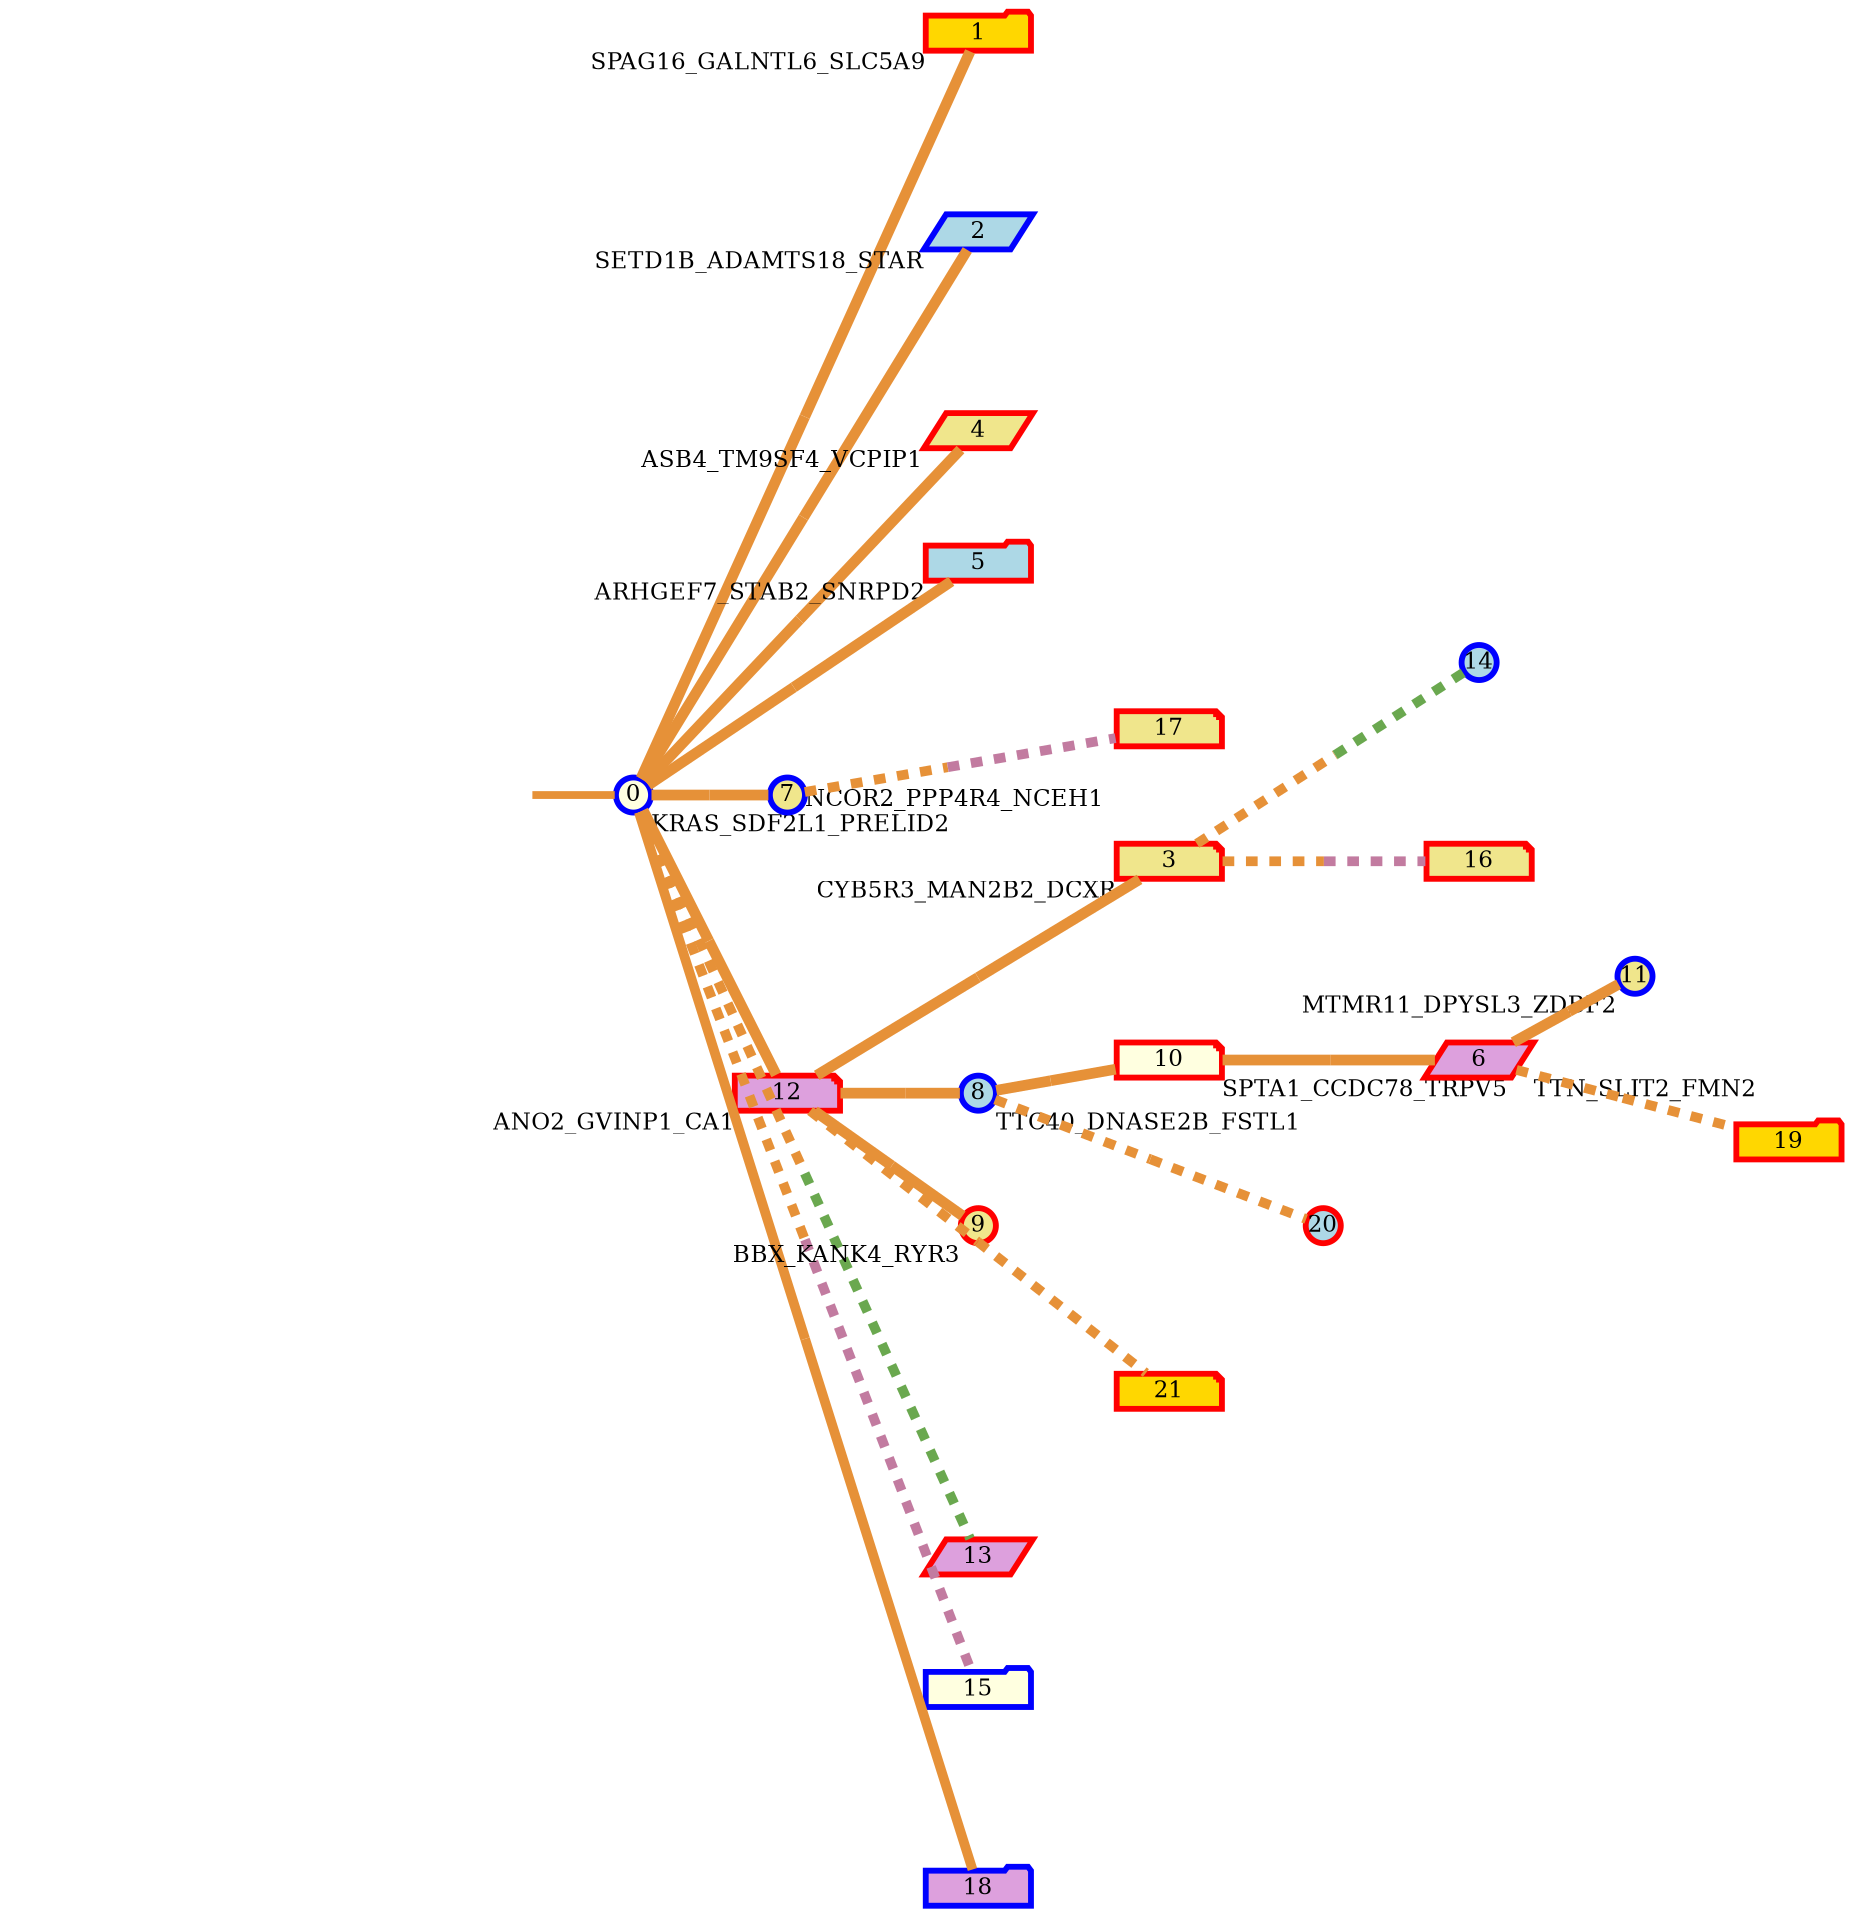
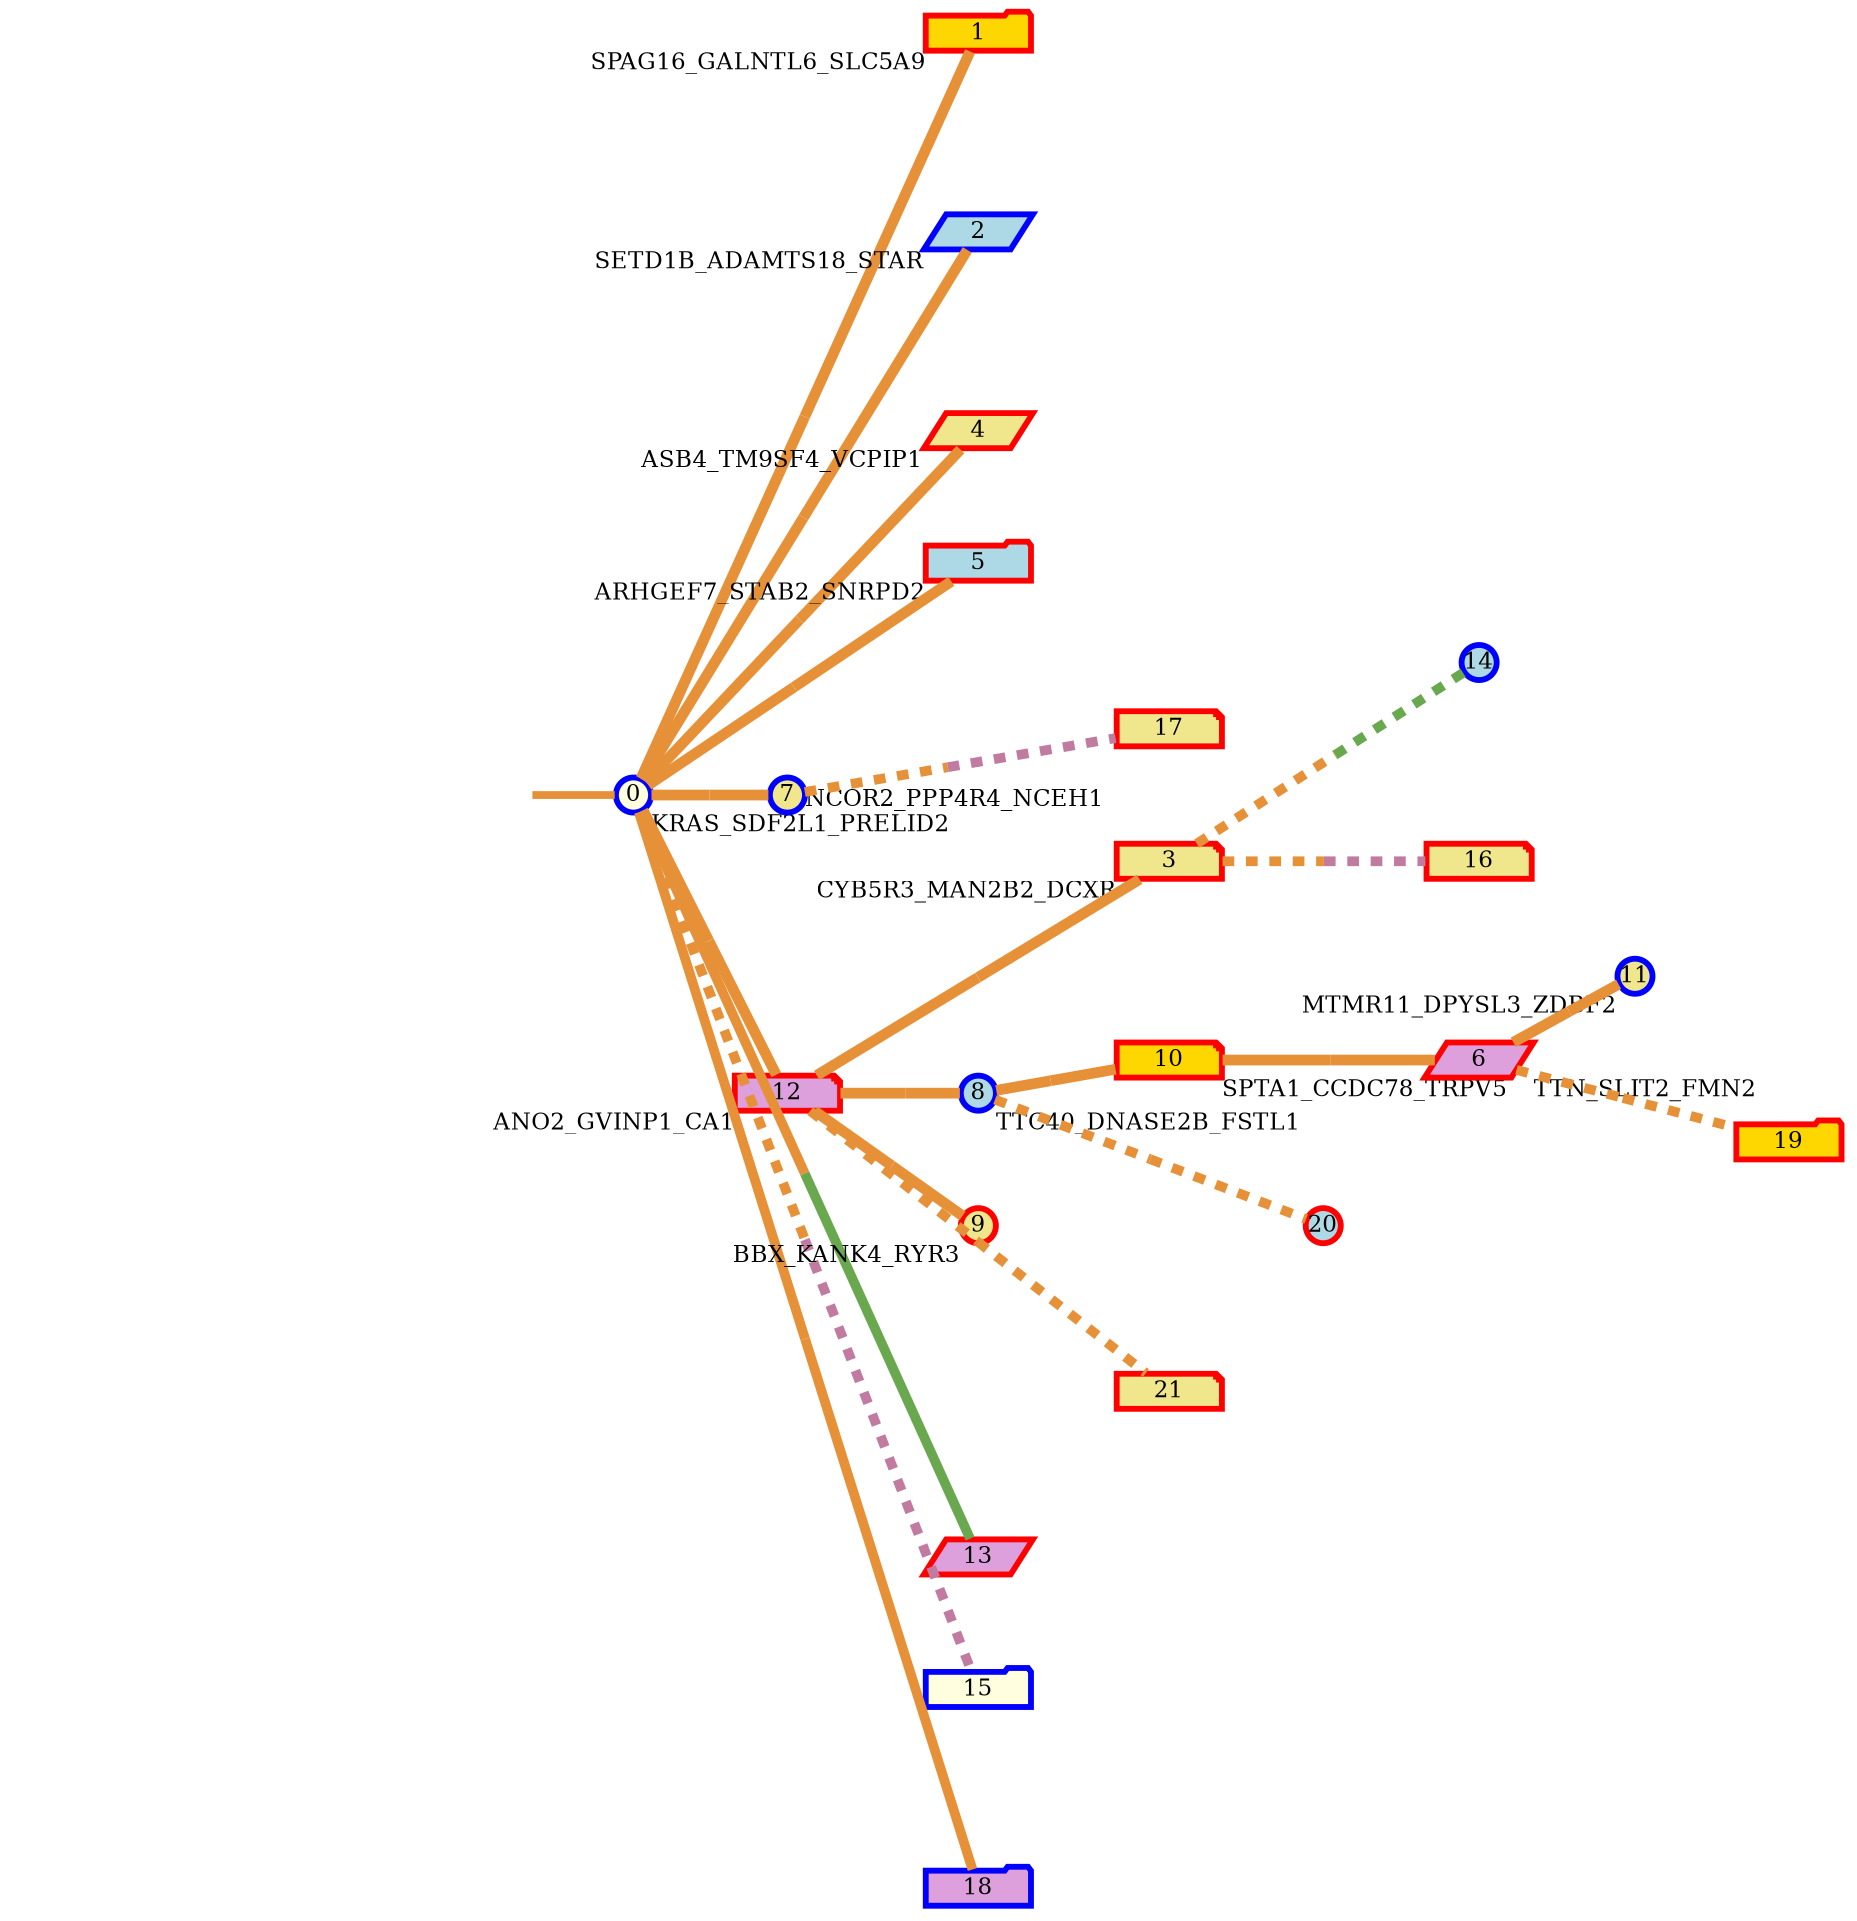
(1169, 1060) -> (1169, 1060)
(806, 1175) -> (806, 1175)
(1169, 1391) -> (1169, 1391)
